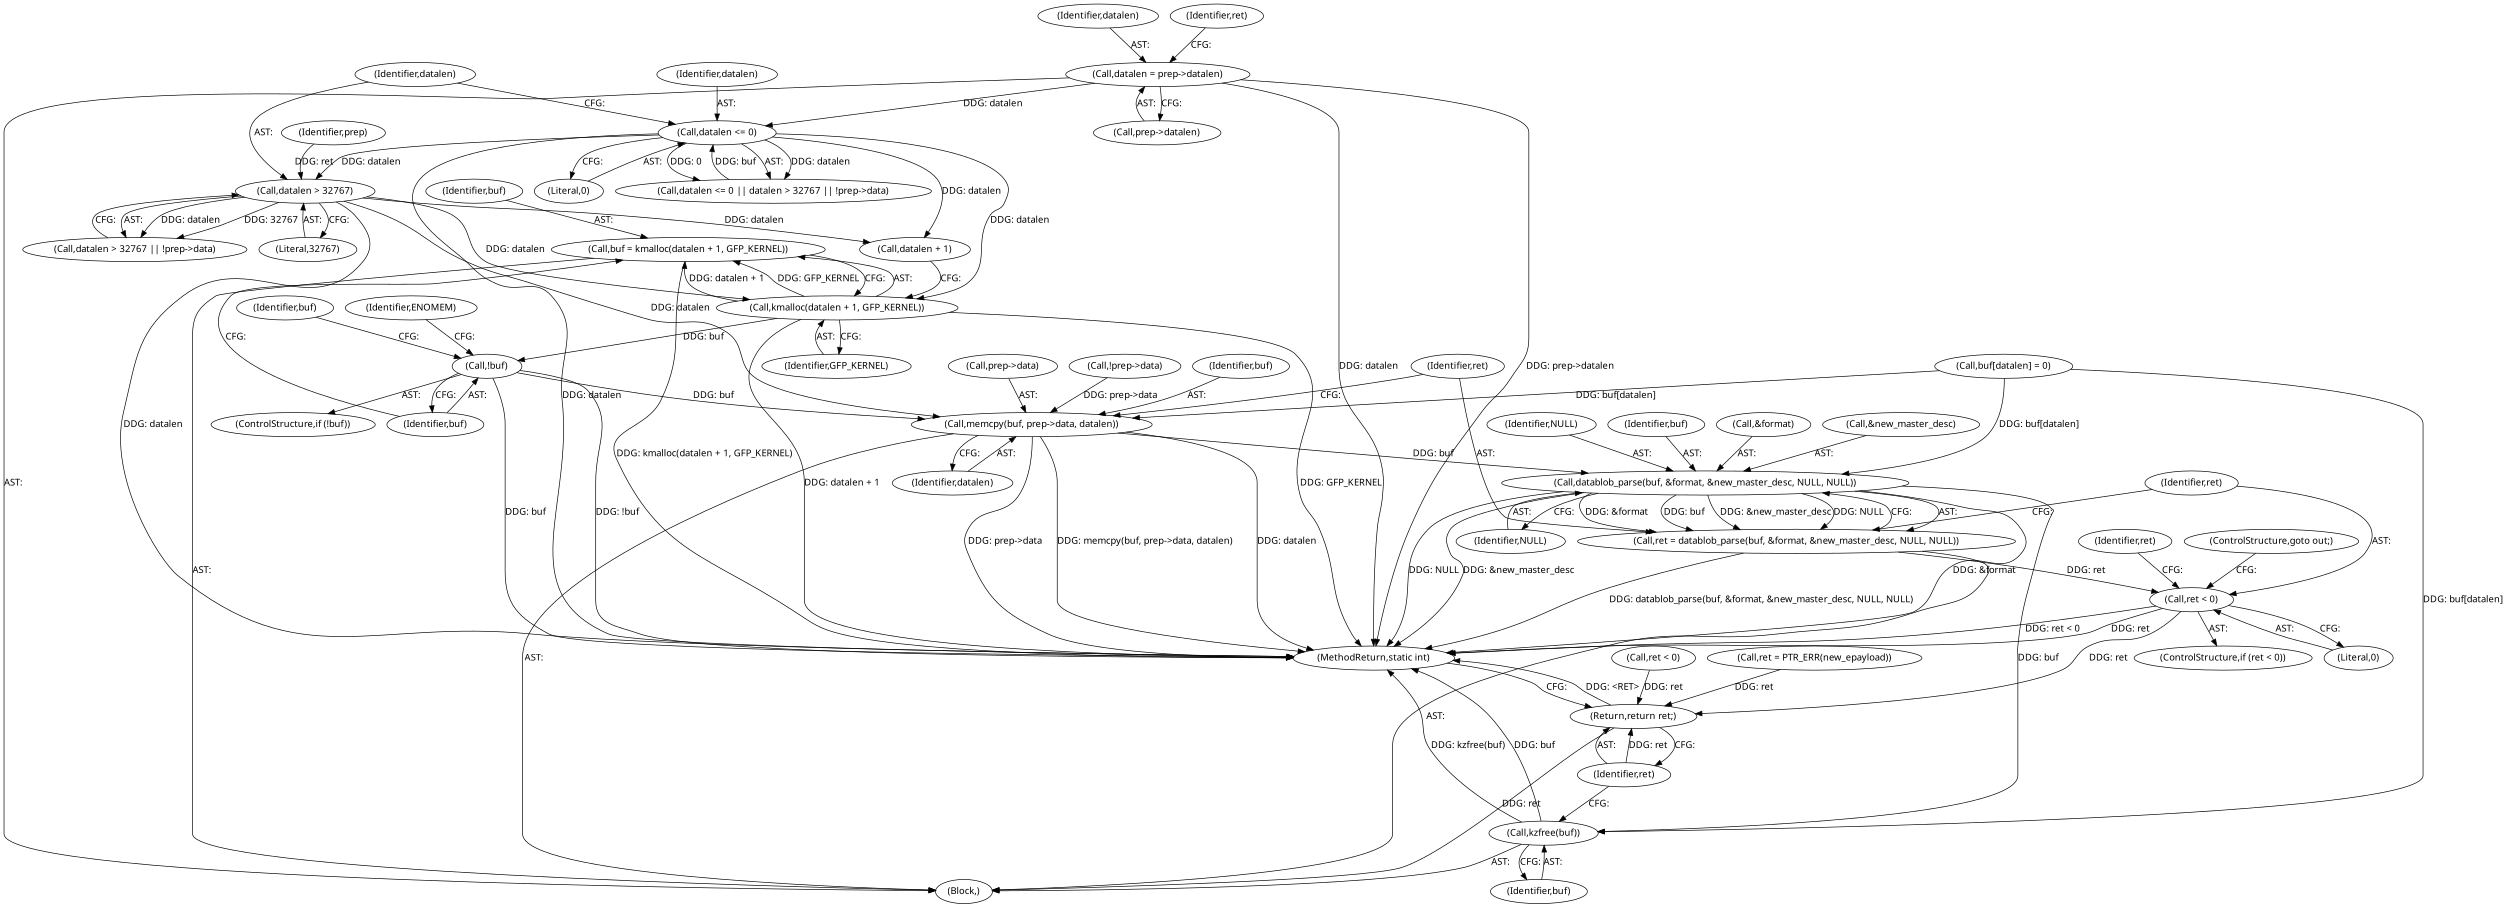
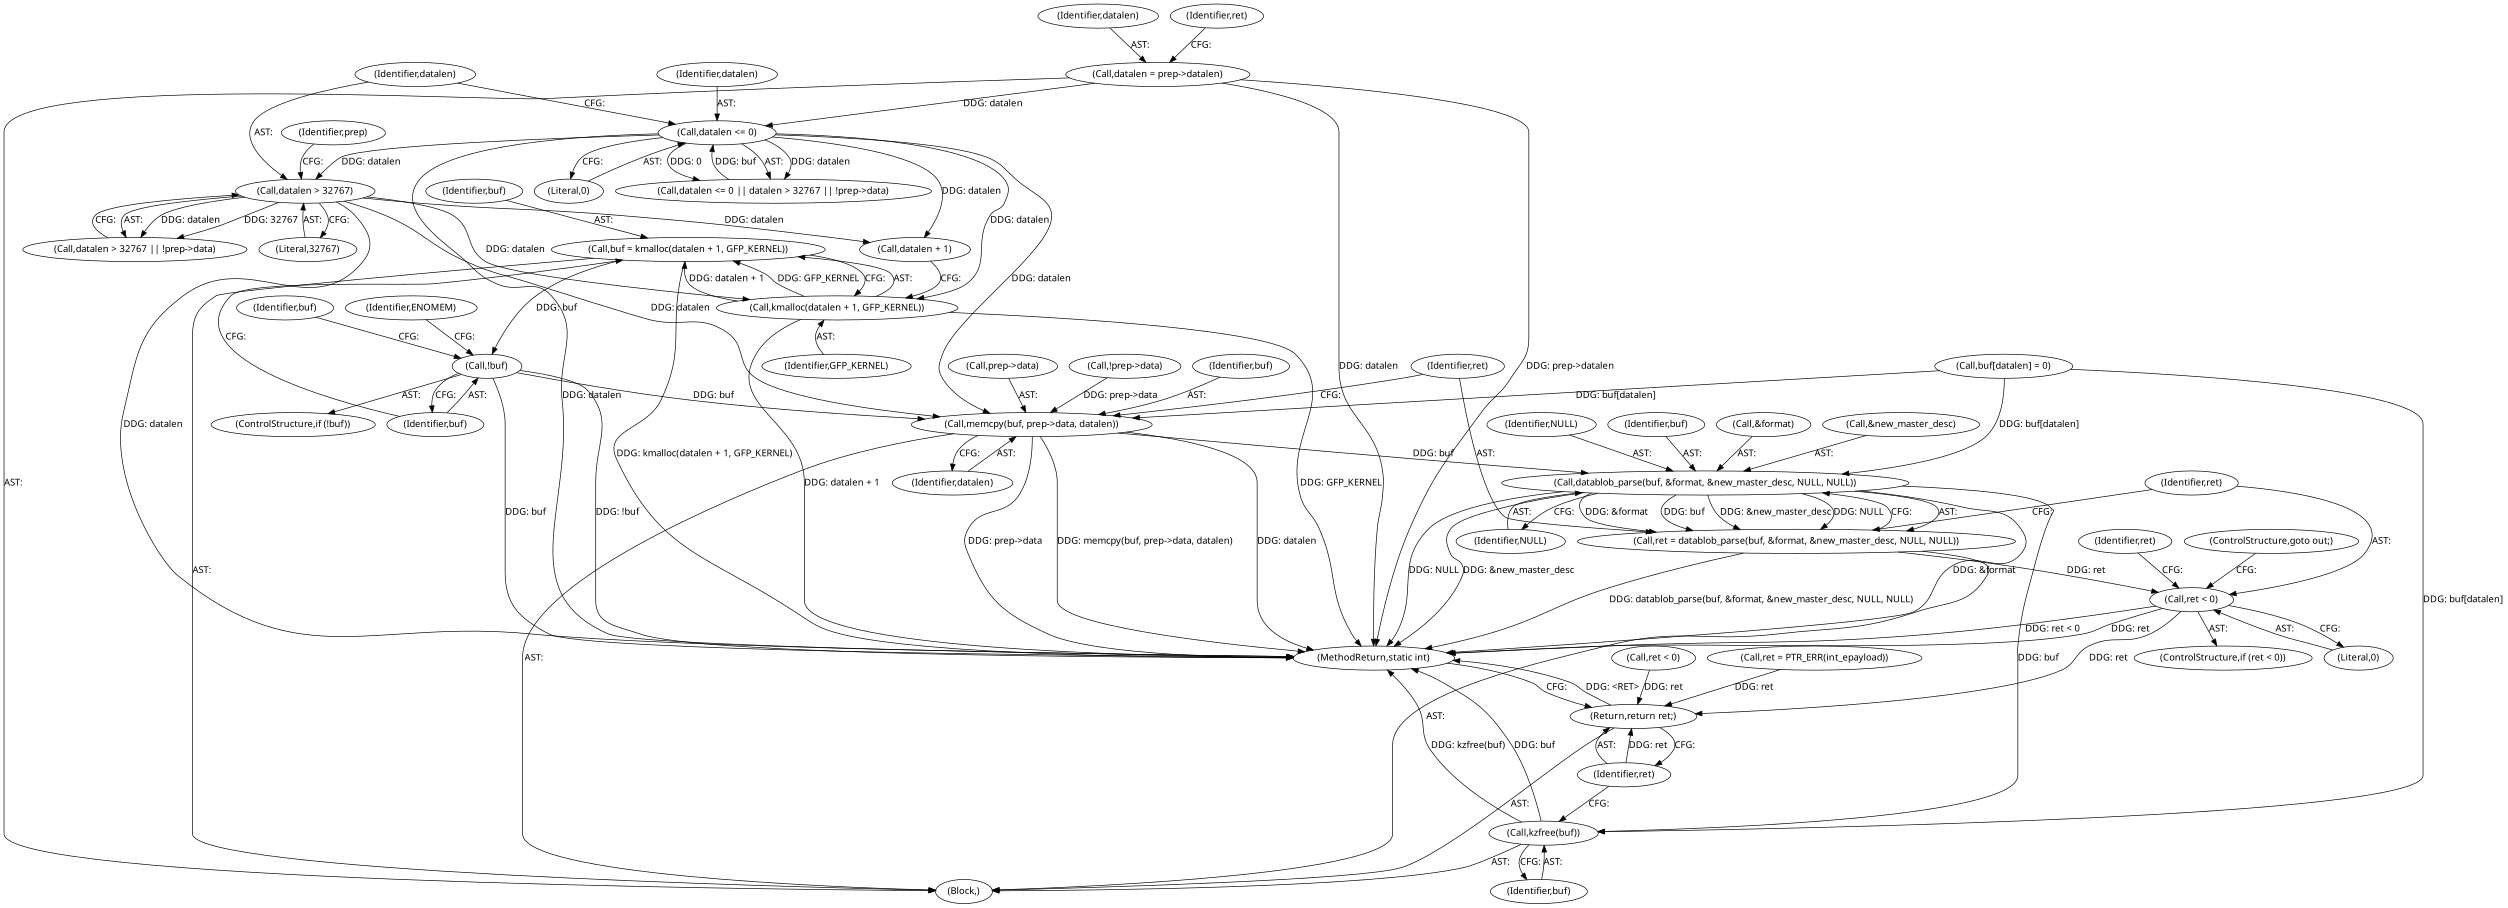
(1157, 133) -> none
(314, 162) -> (314, 162)
none -> (1040, 197)
(841, 334) -> none
(651, 339) -> (554, 285)
(1815, 658) -> (1815, 658)
(1521, 804) -> (1521, 804)
